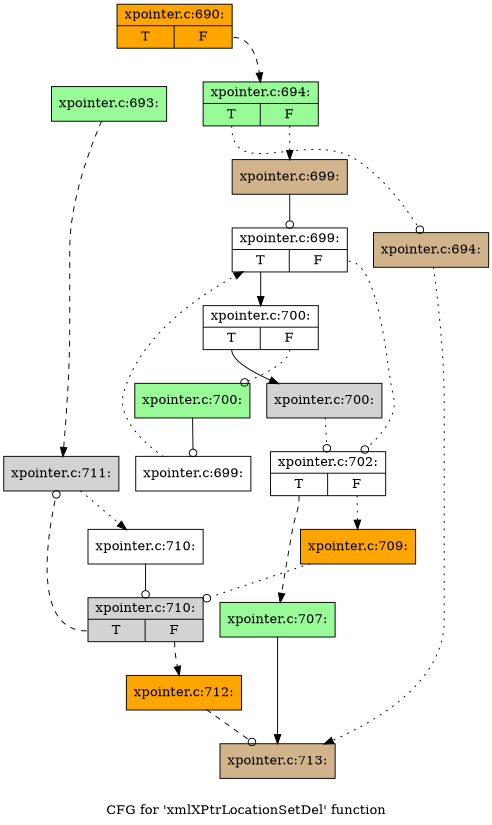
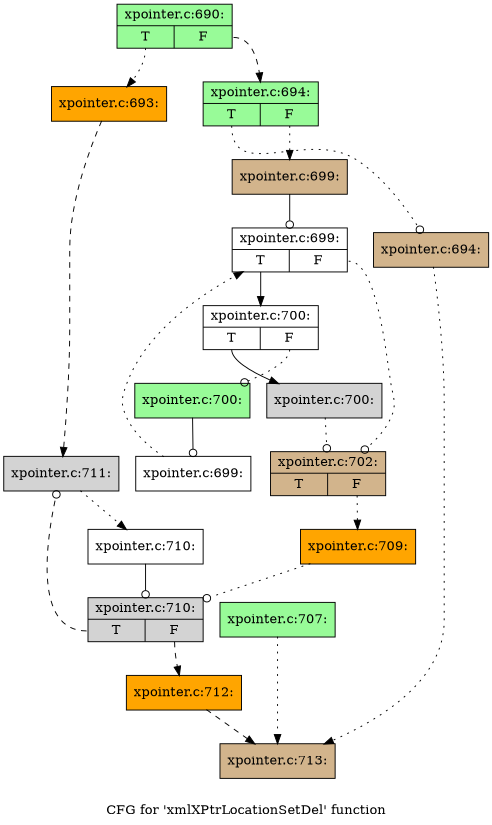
(175, 26) -> (175, 26)
none -> (142, 65)
(109, 104) -> (109, 104)
(328, 474) -> (328, 474)
(290, 544) -> none
(278, 685) -> (278, 685)
(227, 725) -> (227, 725)
